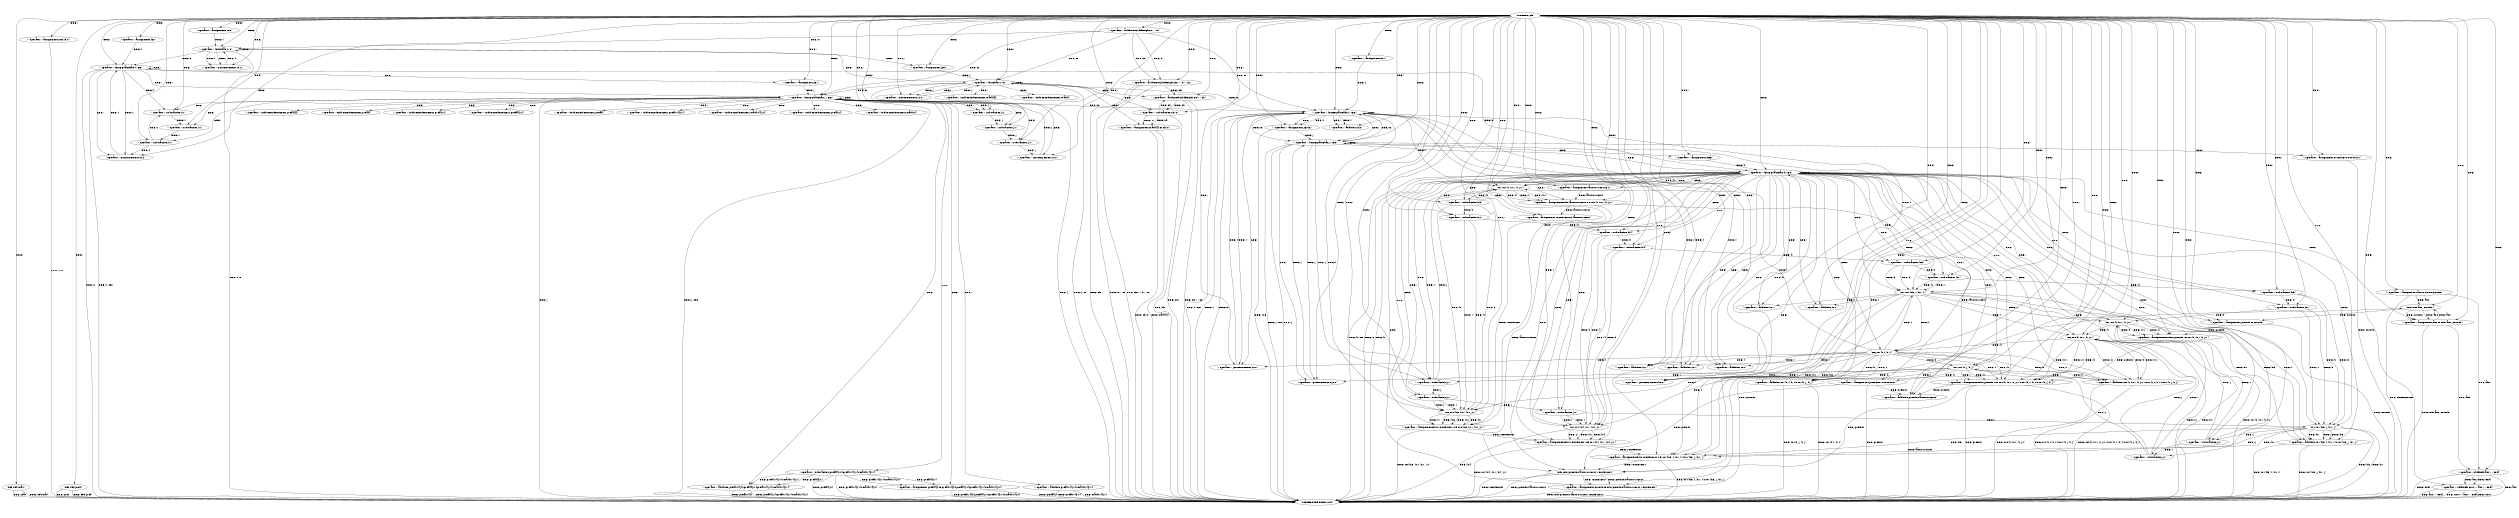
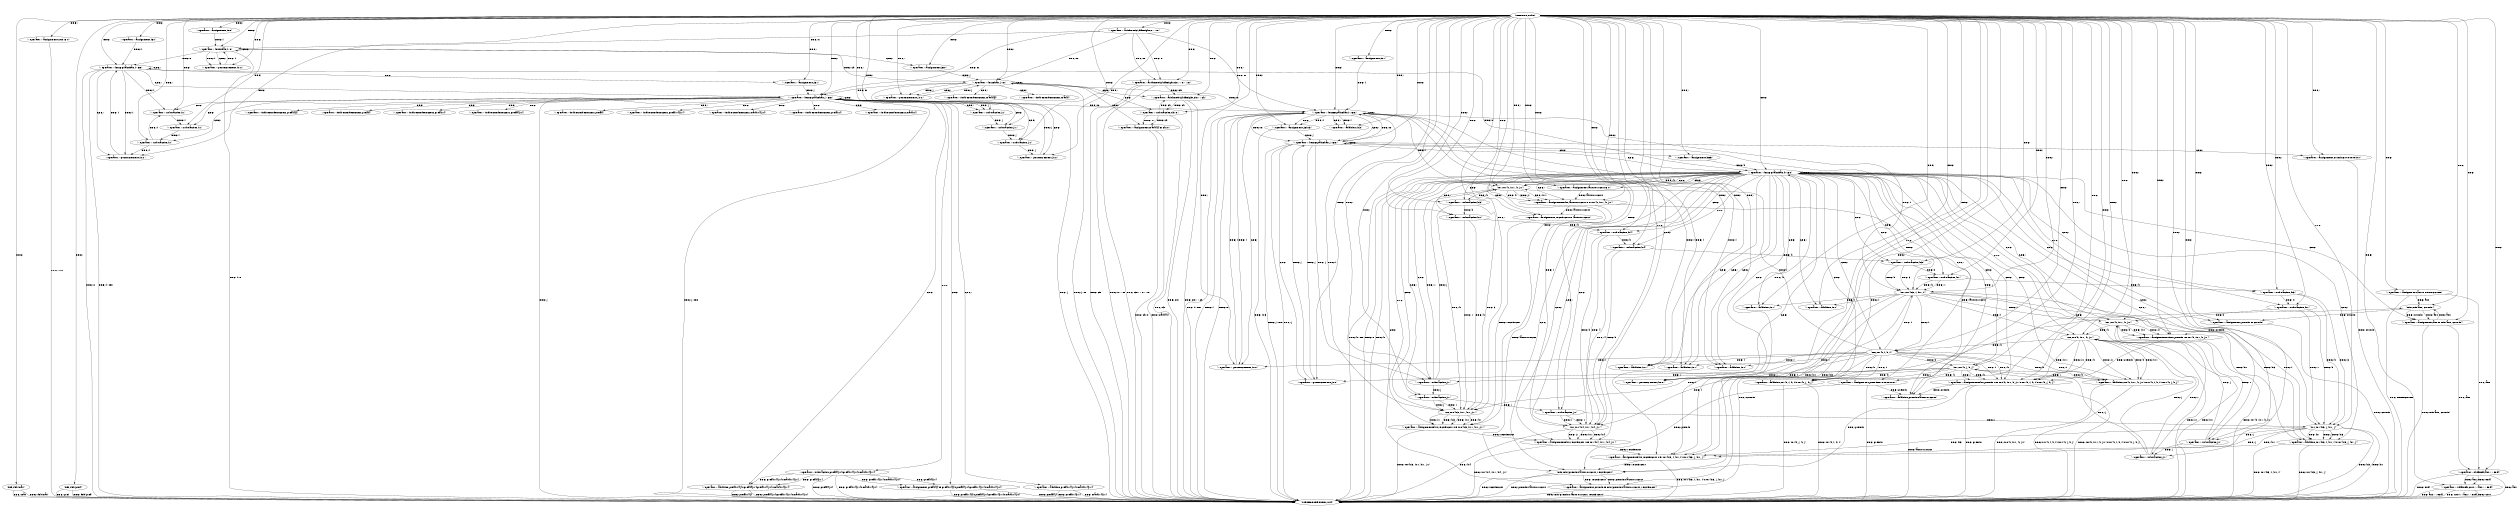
(1525, 15) -> (1525, 15)
(849, 68) -> (849, 68)
(1989, 285) -> (1989, 285)
